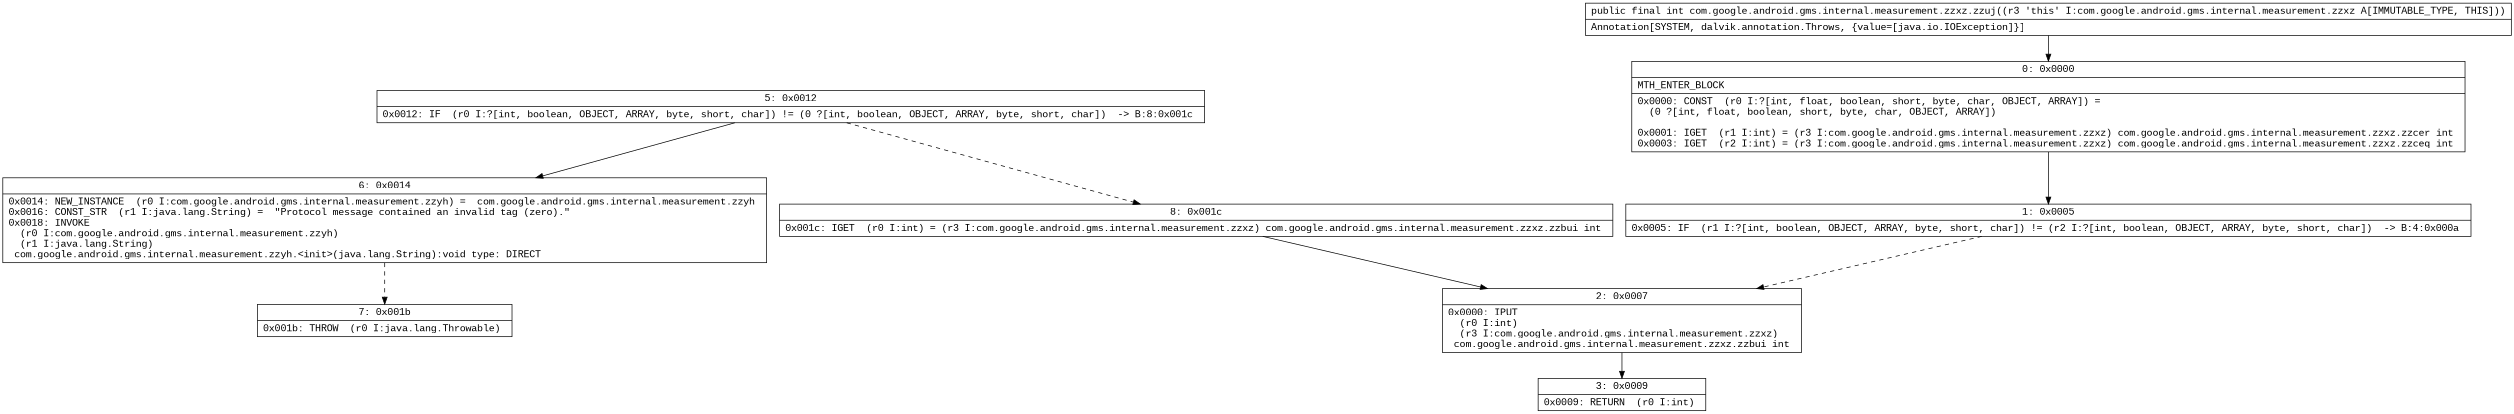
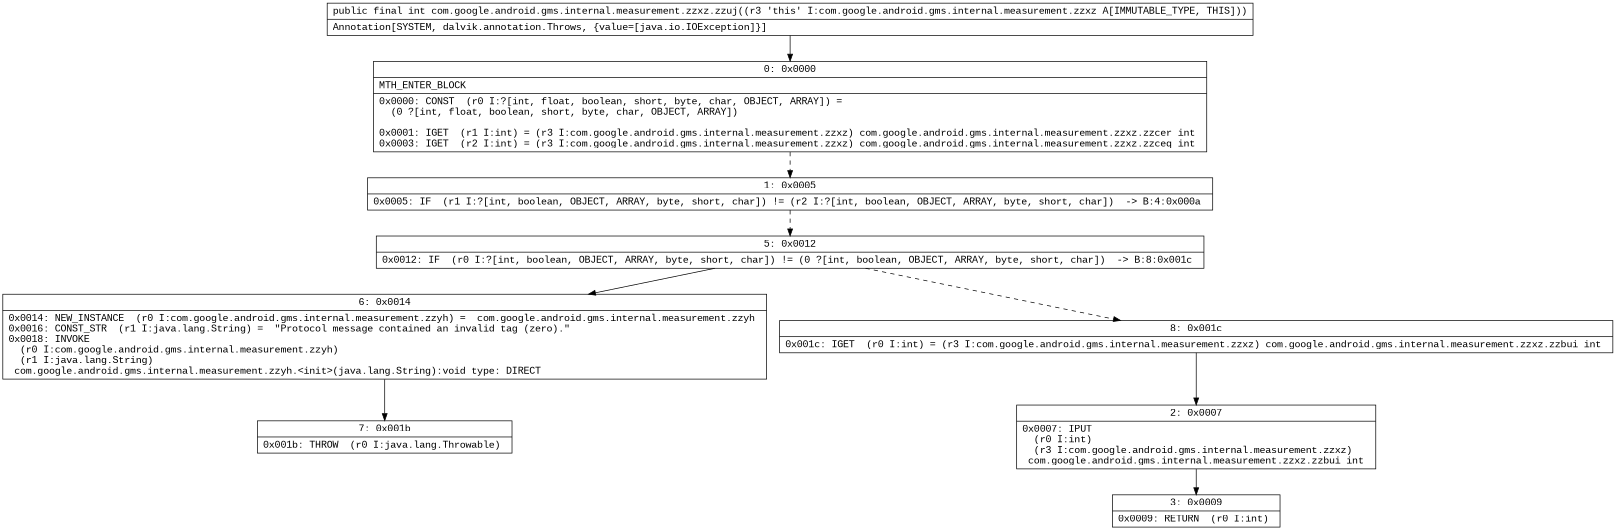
(2048, 174) -> (790, 161)
(1873, 262) -> (790, 219)
(385, 280) -> (385, 396)
(1489, 312) -> (1063, 429)
